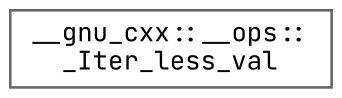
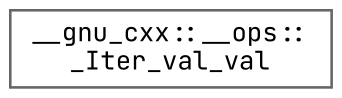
(171, 49) -> (171, 49)
